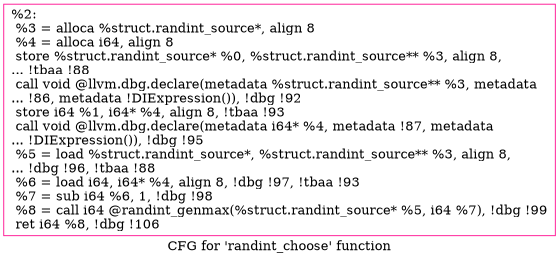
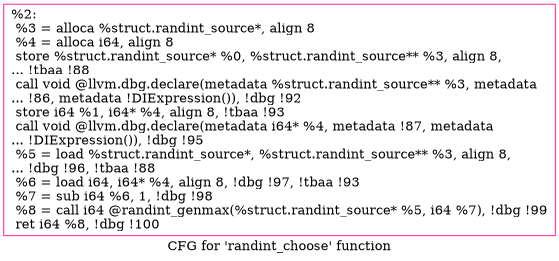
(86, 224) -> (86, 224)
